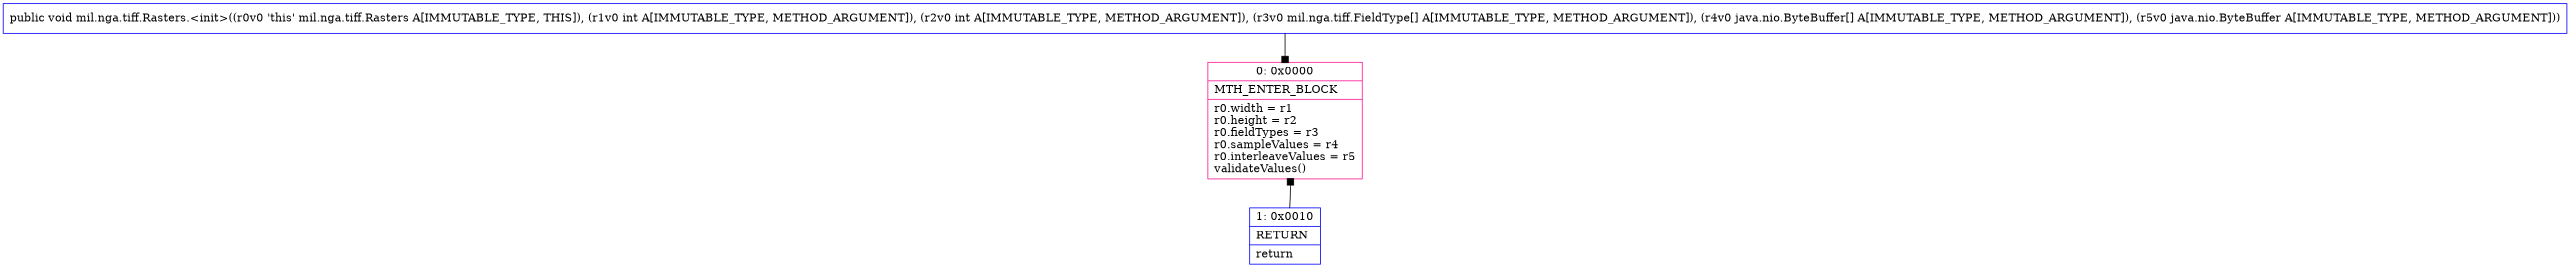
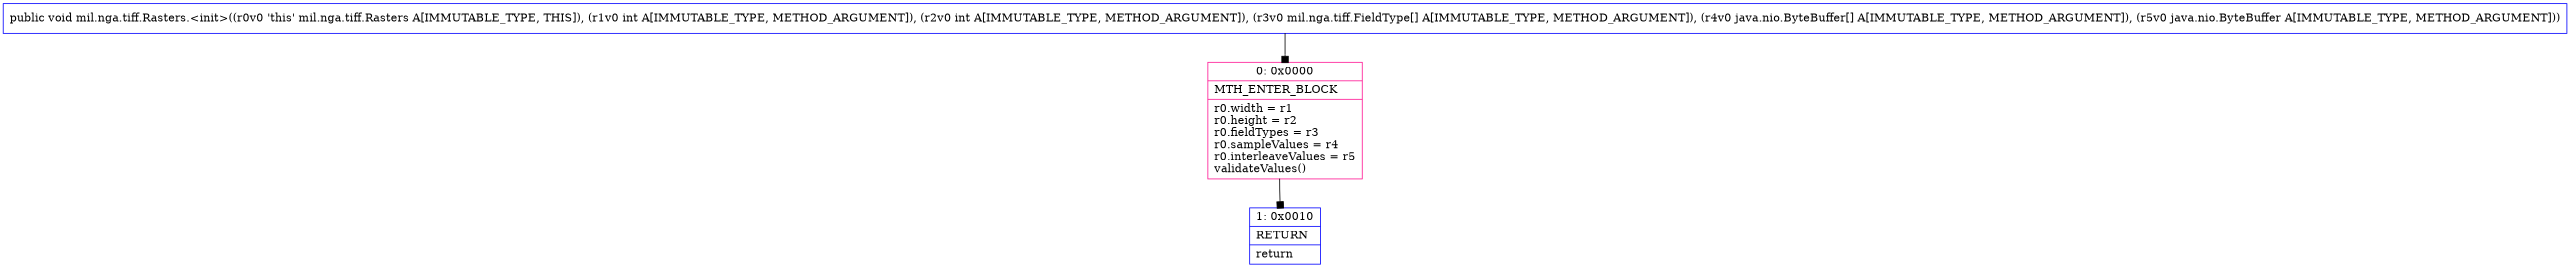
(1290, 197) -> (1280, 189)
